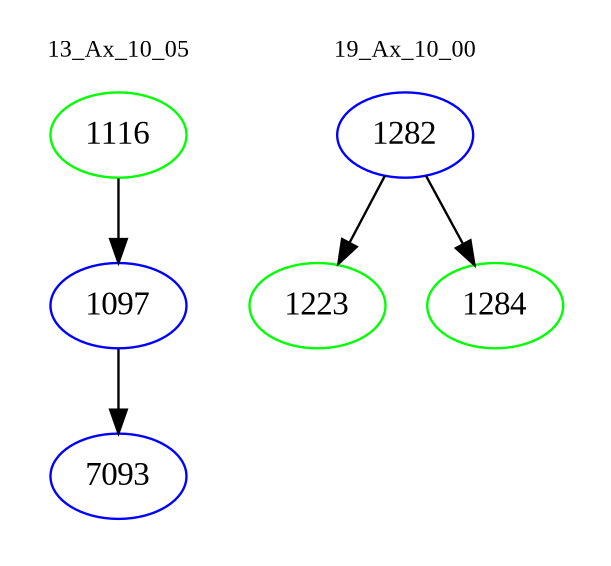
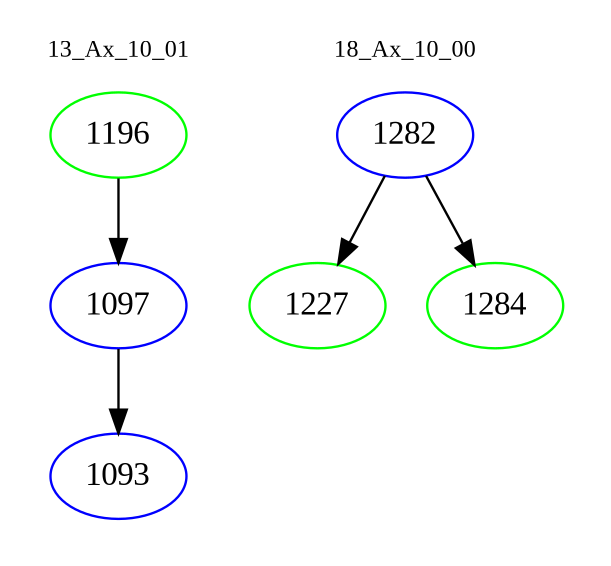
(120, 51) -> (120, 51)
(406, 51) -> (406, 51)
(118, 135) -> (118, 135)
(318, 306) -> (318, 306)
(118, 476) -> (118, 476)
